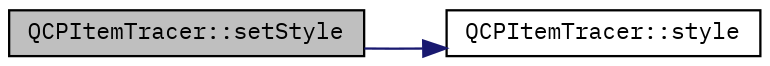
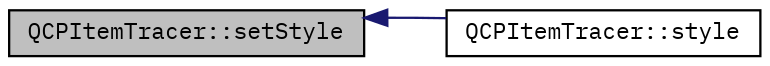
(394, 49) -> (417, 18)
